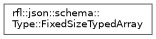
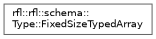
(78, 19) -> (78, 19)
